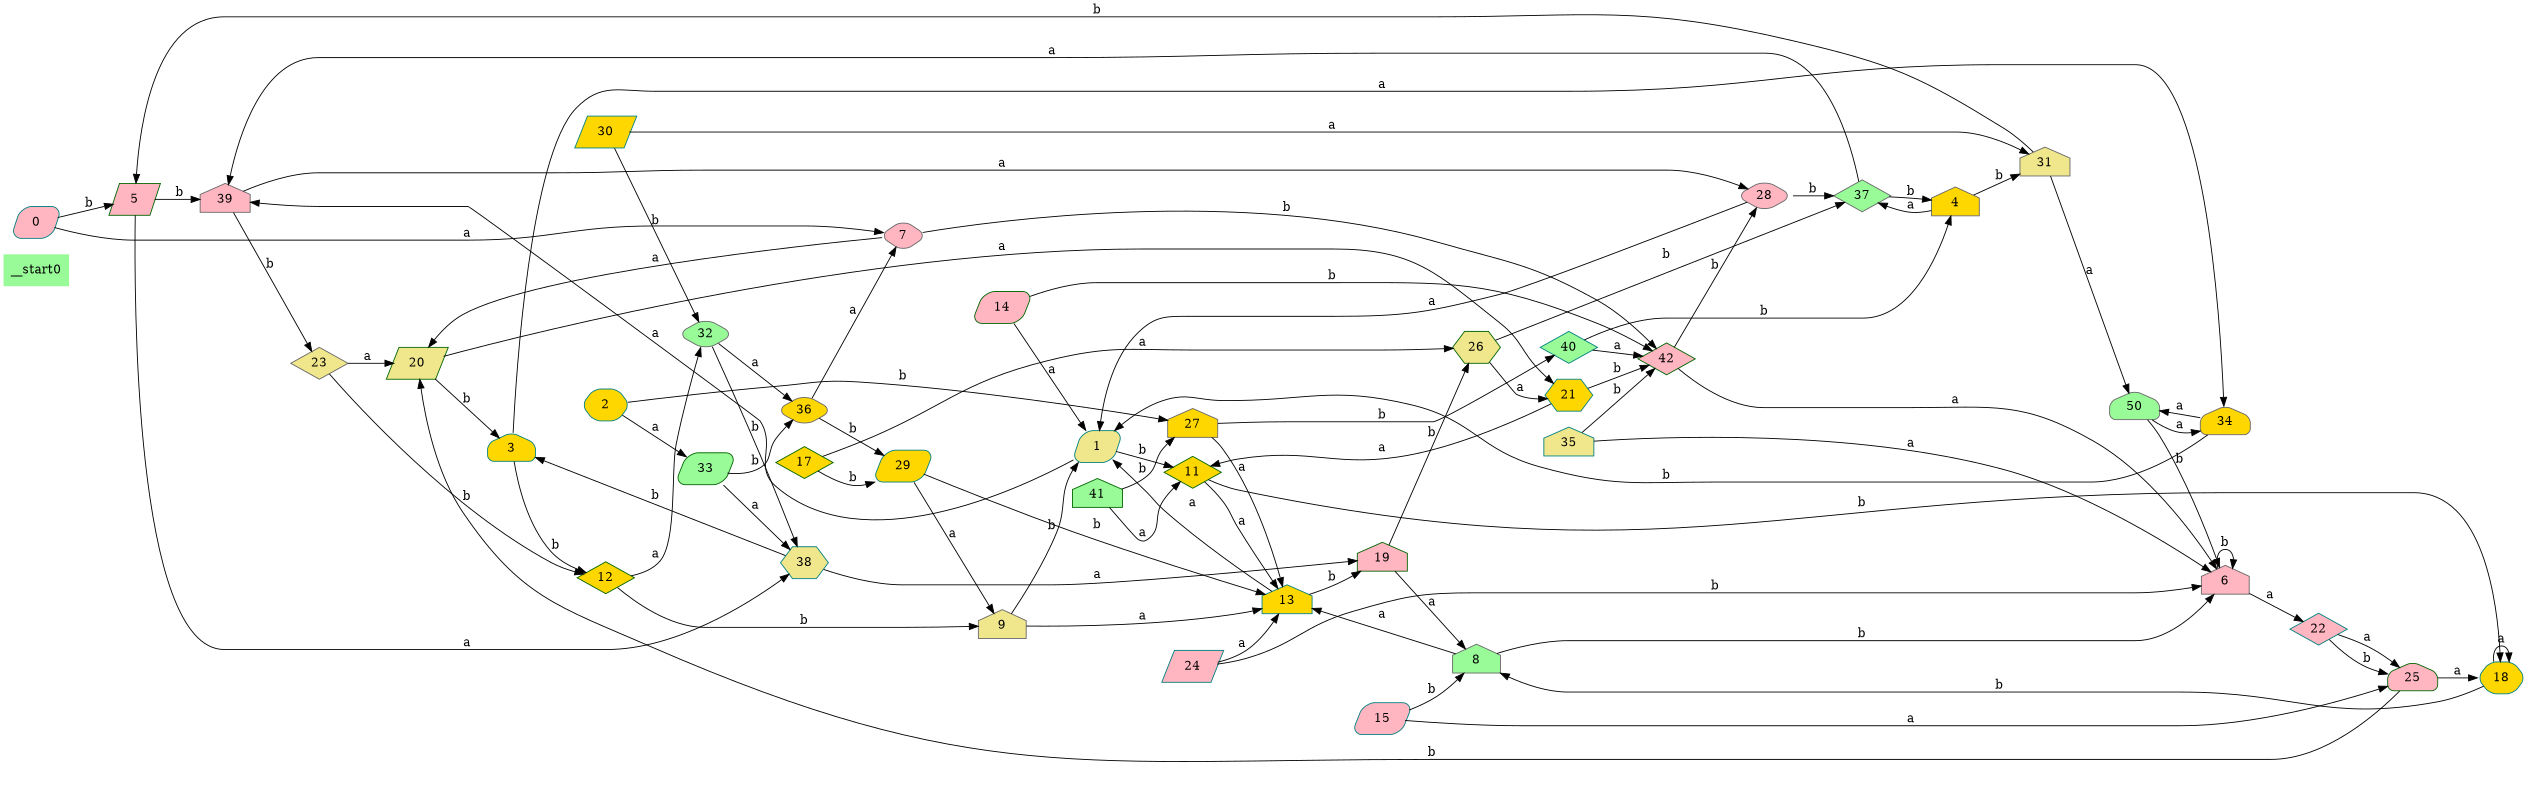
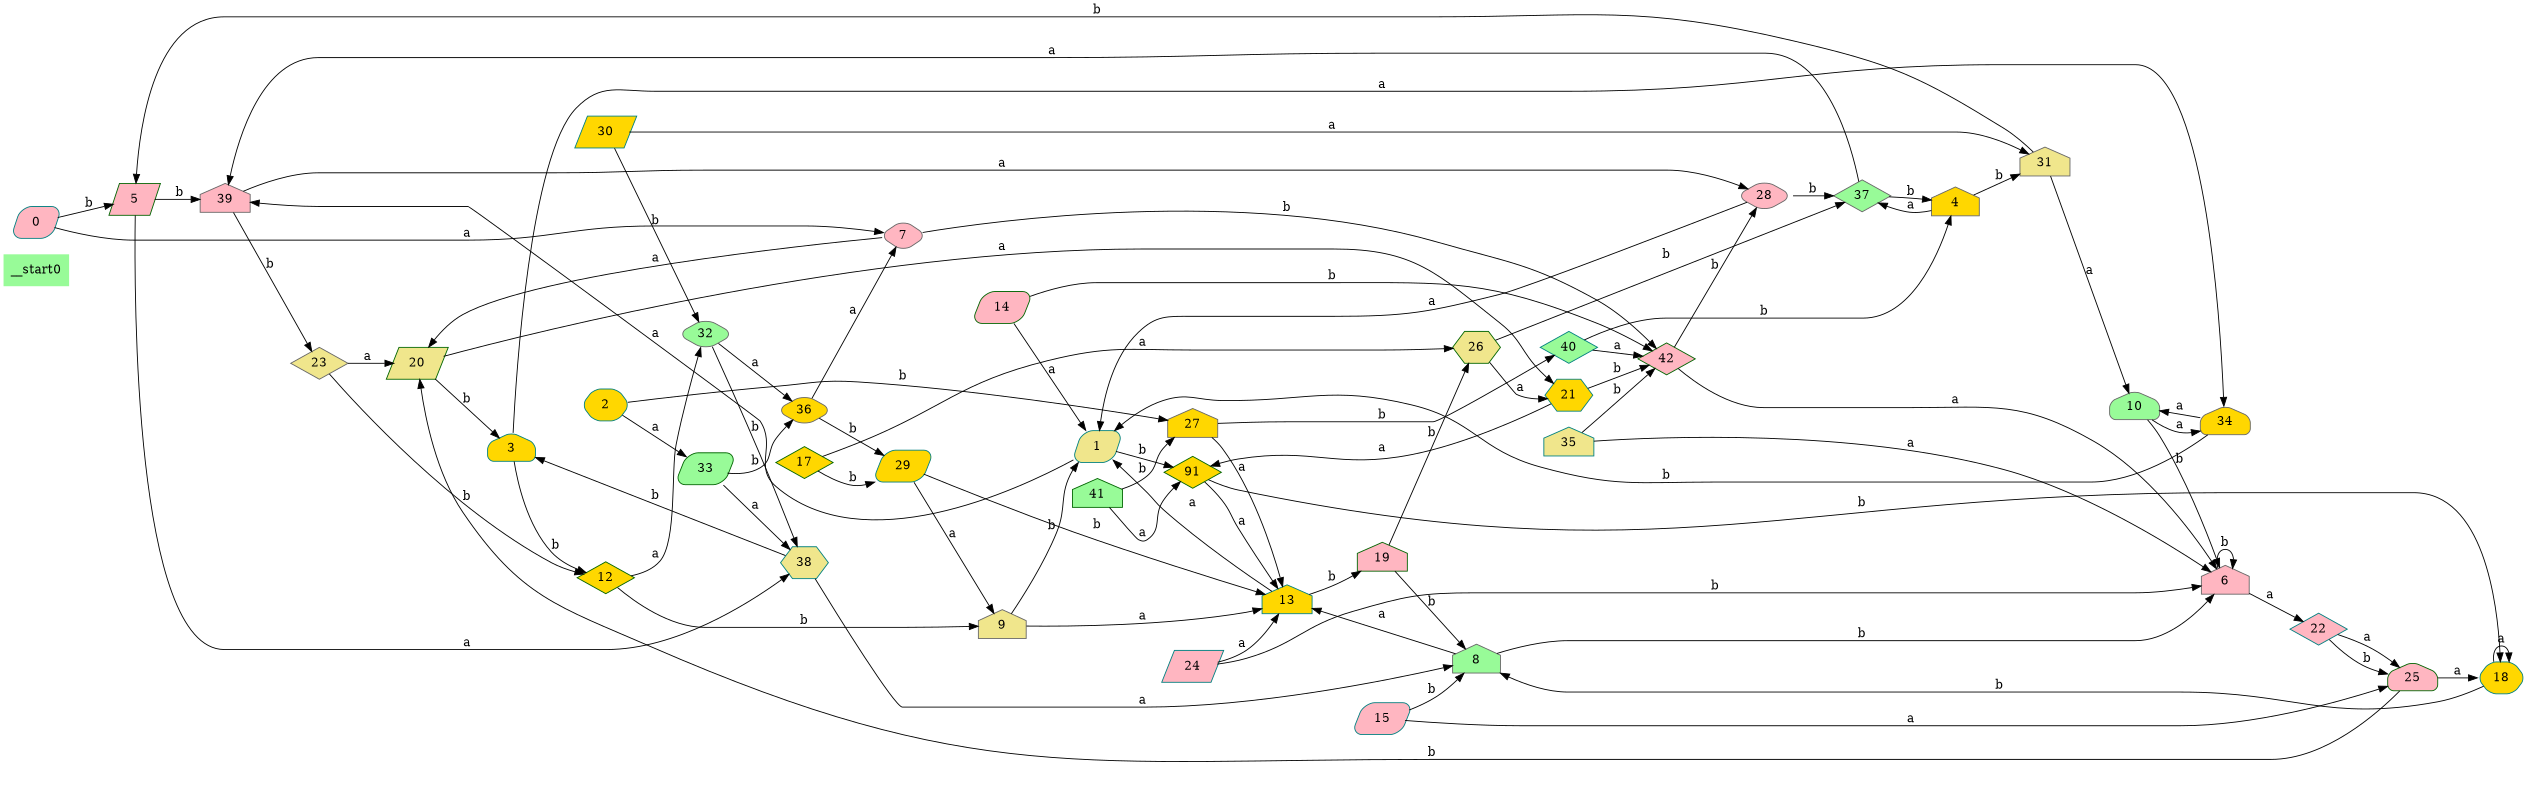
(2135, 407) -> (2135, 407)
(1193, 472) -> (1193, 472)
(1085, 584) -> (1097, 707)
(1432, 602) -> (1432, 602)
